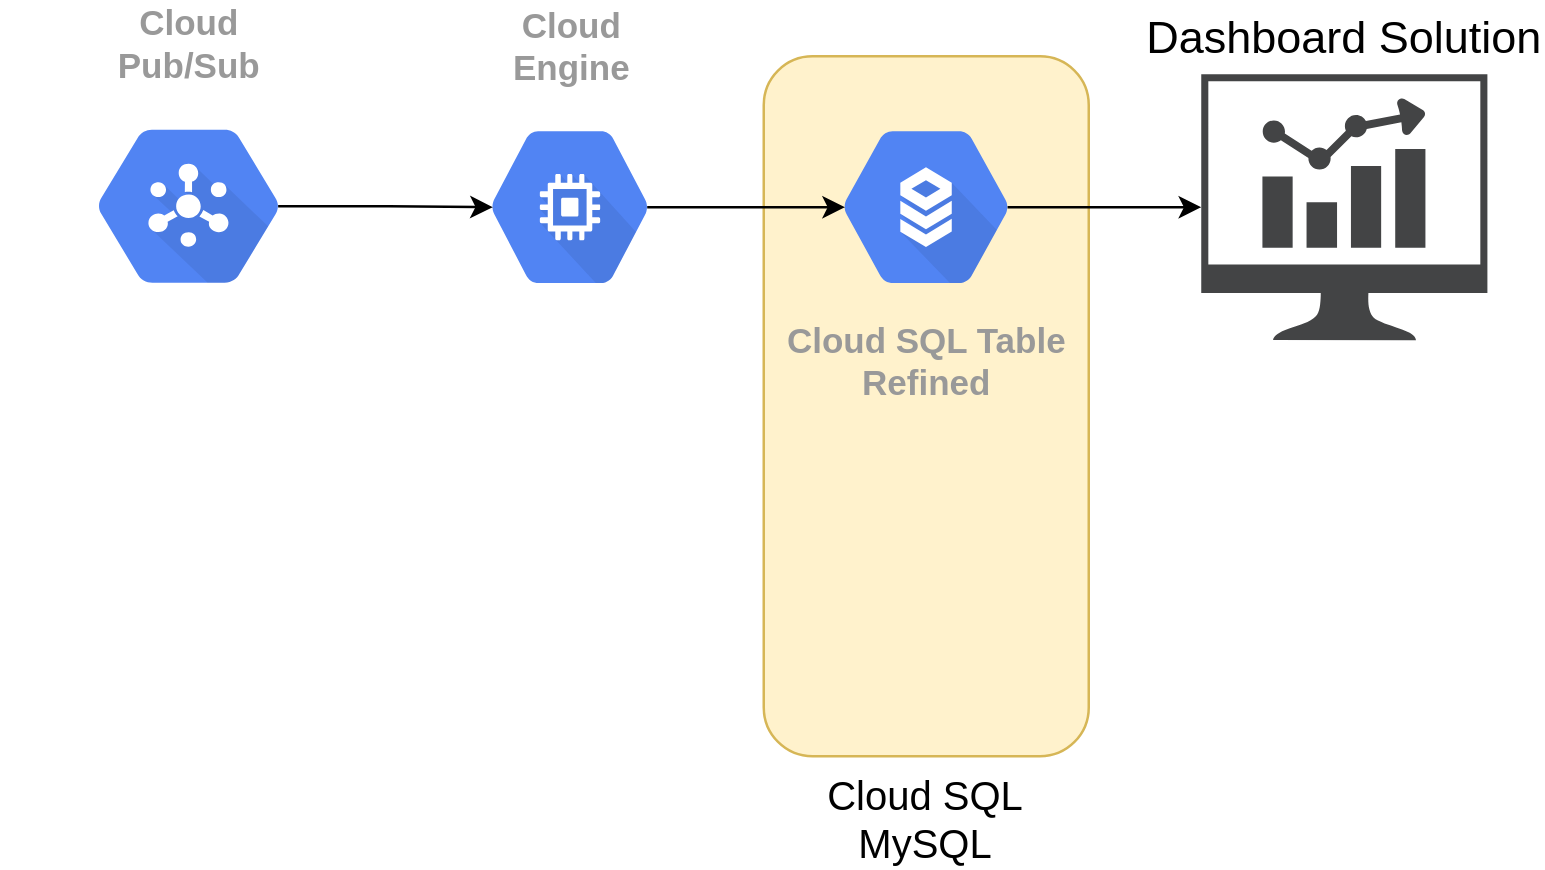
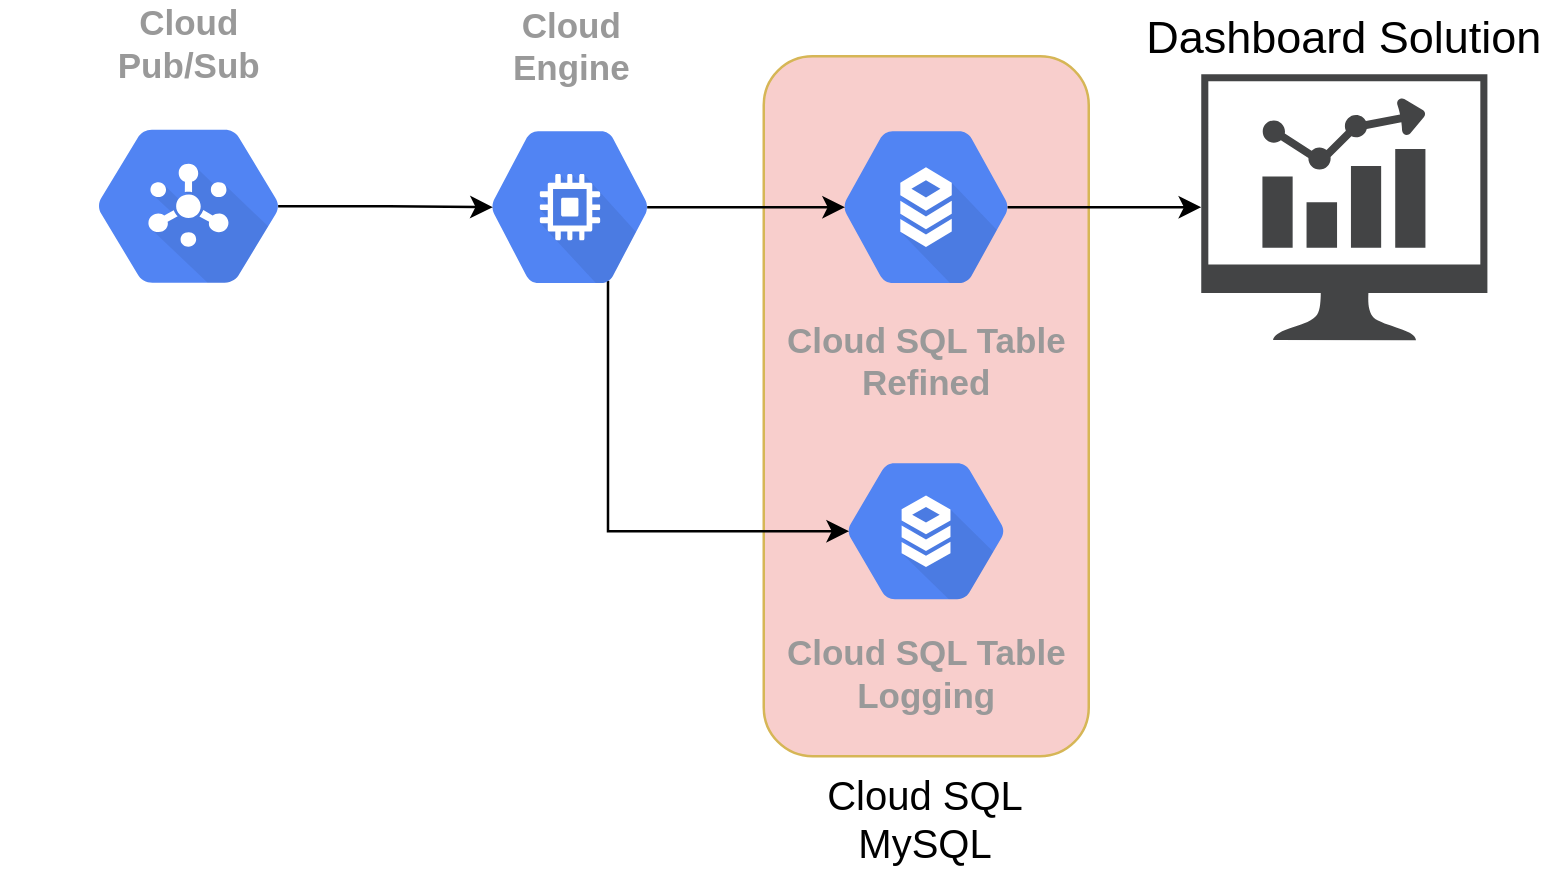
(926, 406) -> (926, 406)
none -> (608, 518)
none -> (926, 531)
